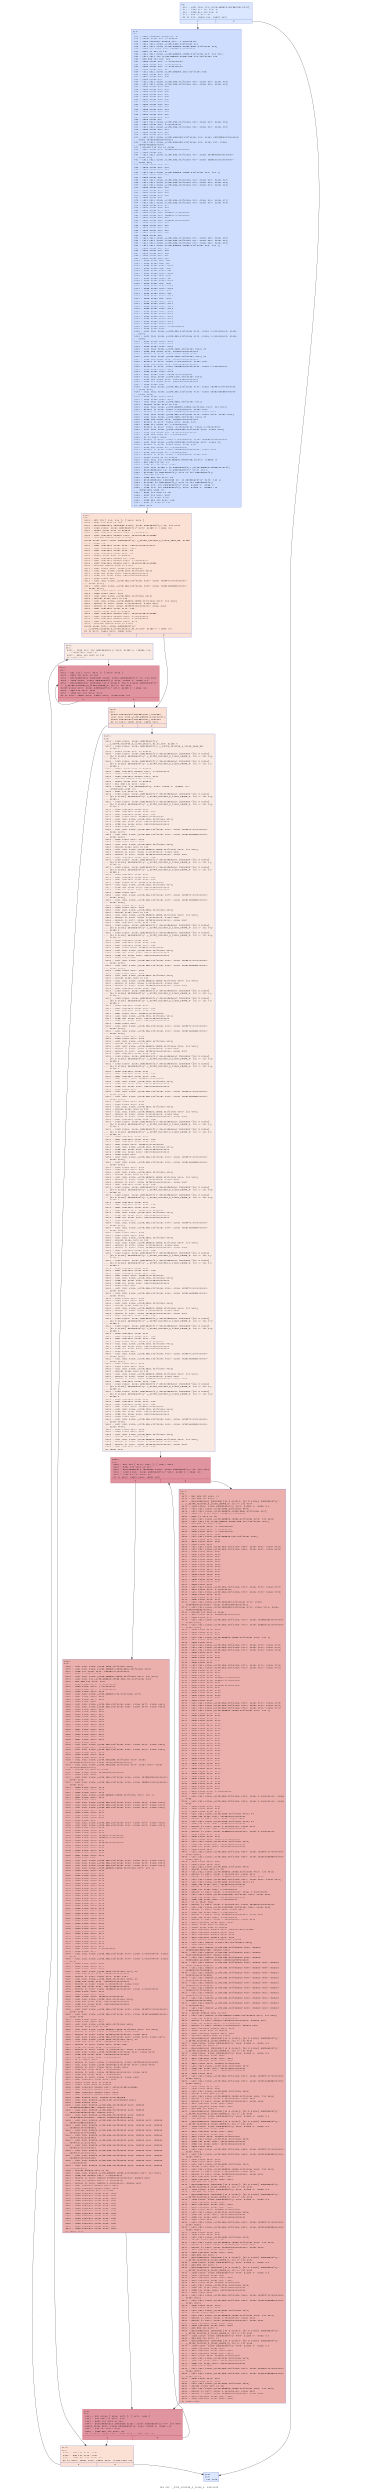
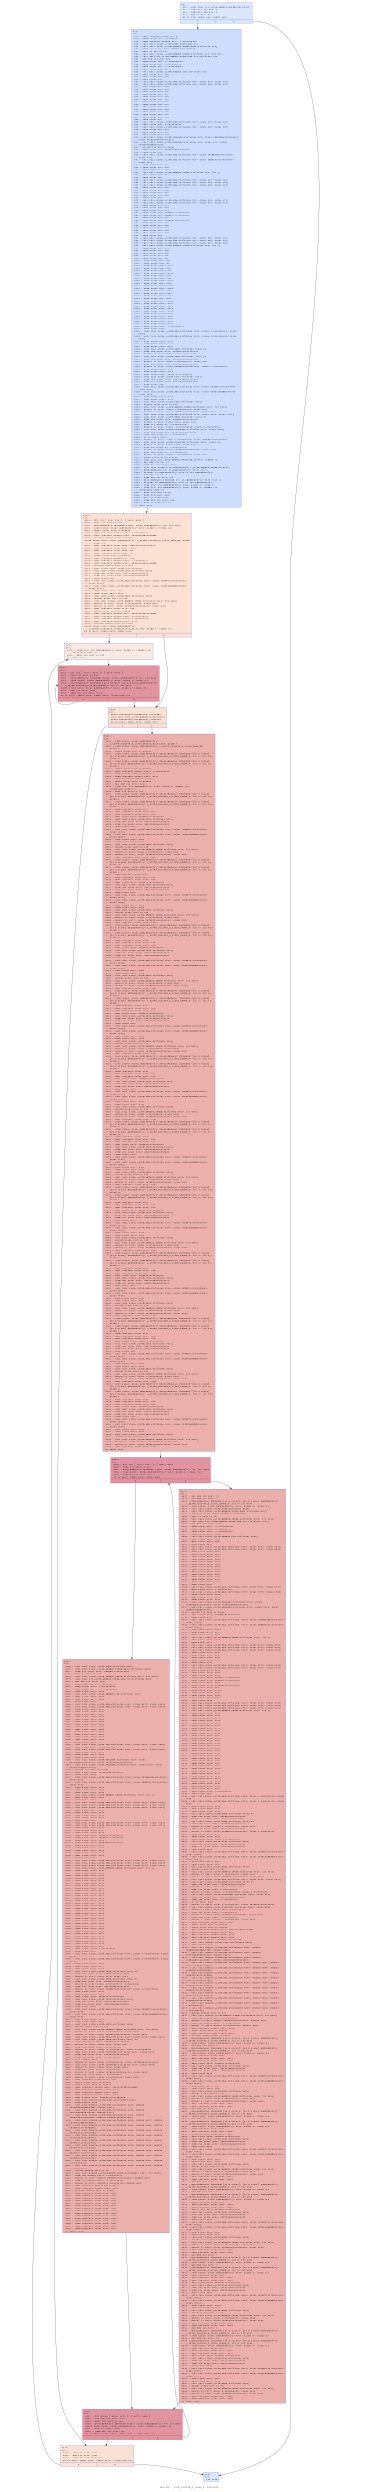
none -> (109, 639)
(159, 1093) -> (159, 1093)
